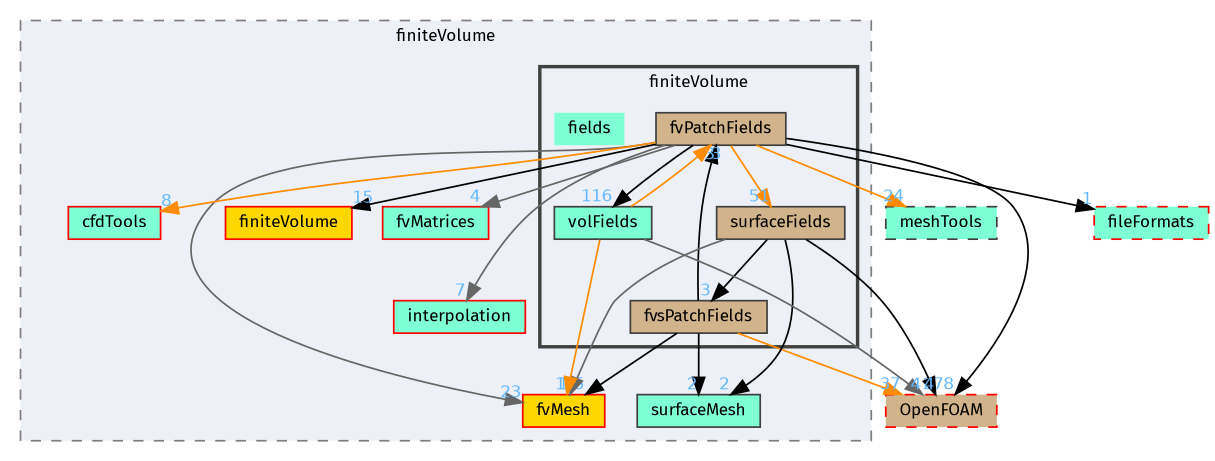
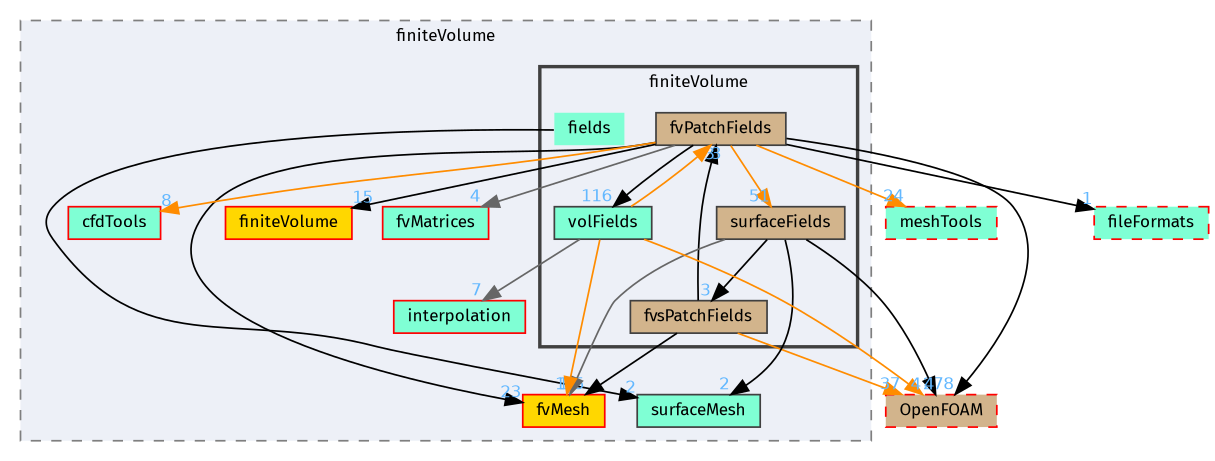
(247, 182) -> (247, 182)
(555, 195) -> (529, 271)
(941, 223) -> (941, 223)
(782, 301) -> (782, 301)
(699, 358) -> (70, 259)
